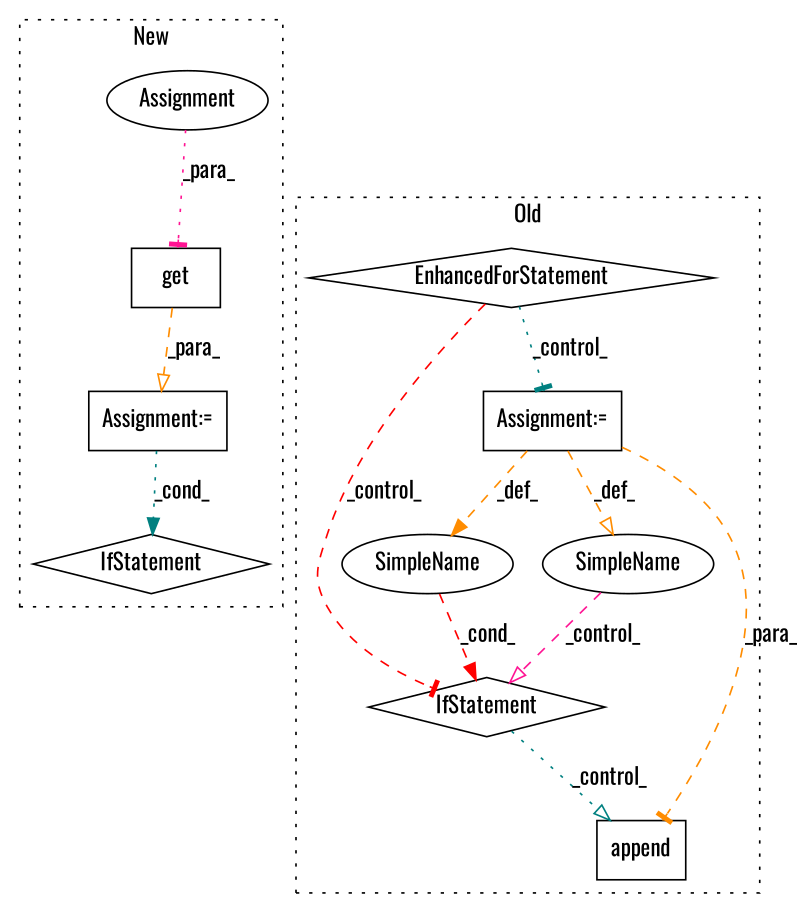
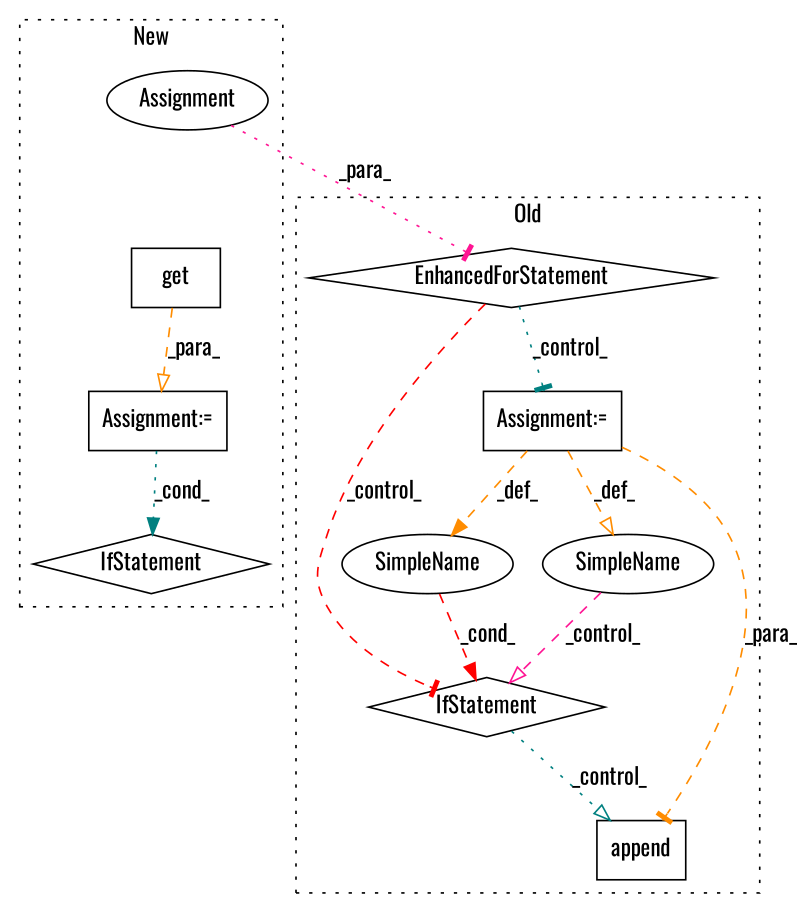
(182, 185) -> (341, 185)
